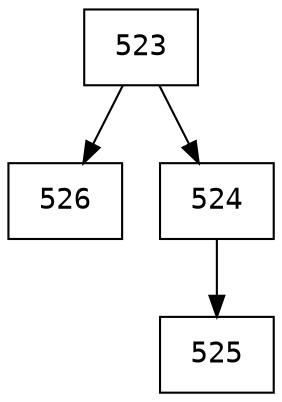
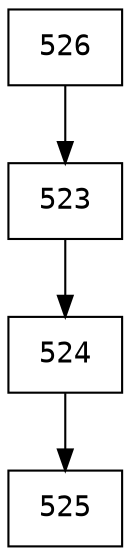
(108, 115) -> (65, 114)
